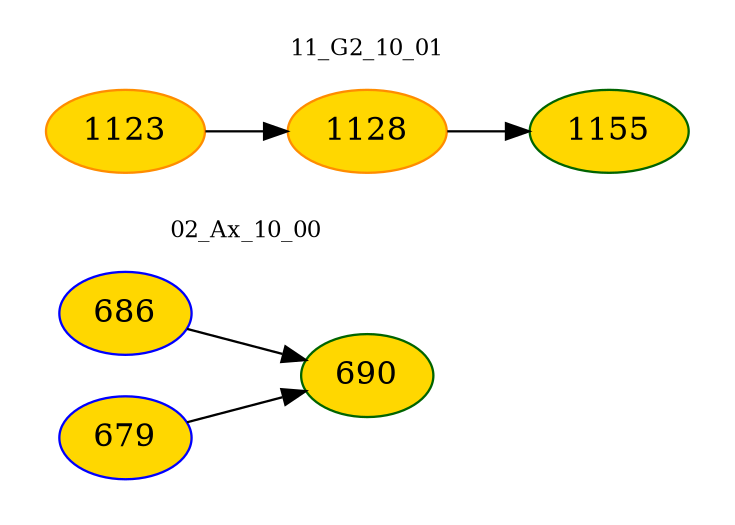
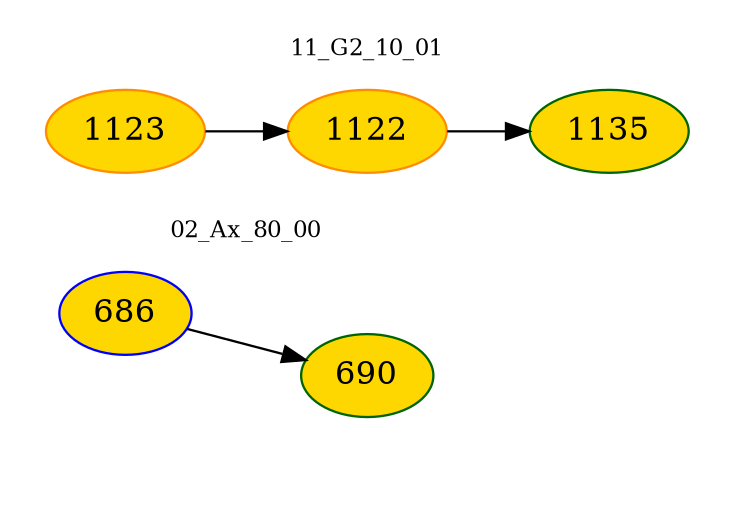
(367, 131) -> (367, 131)
(609, 131) -> (609, 131)
(246, 232) -> (246, 232)
(125, 438) -> none
